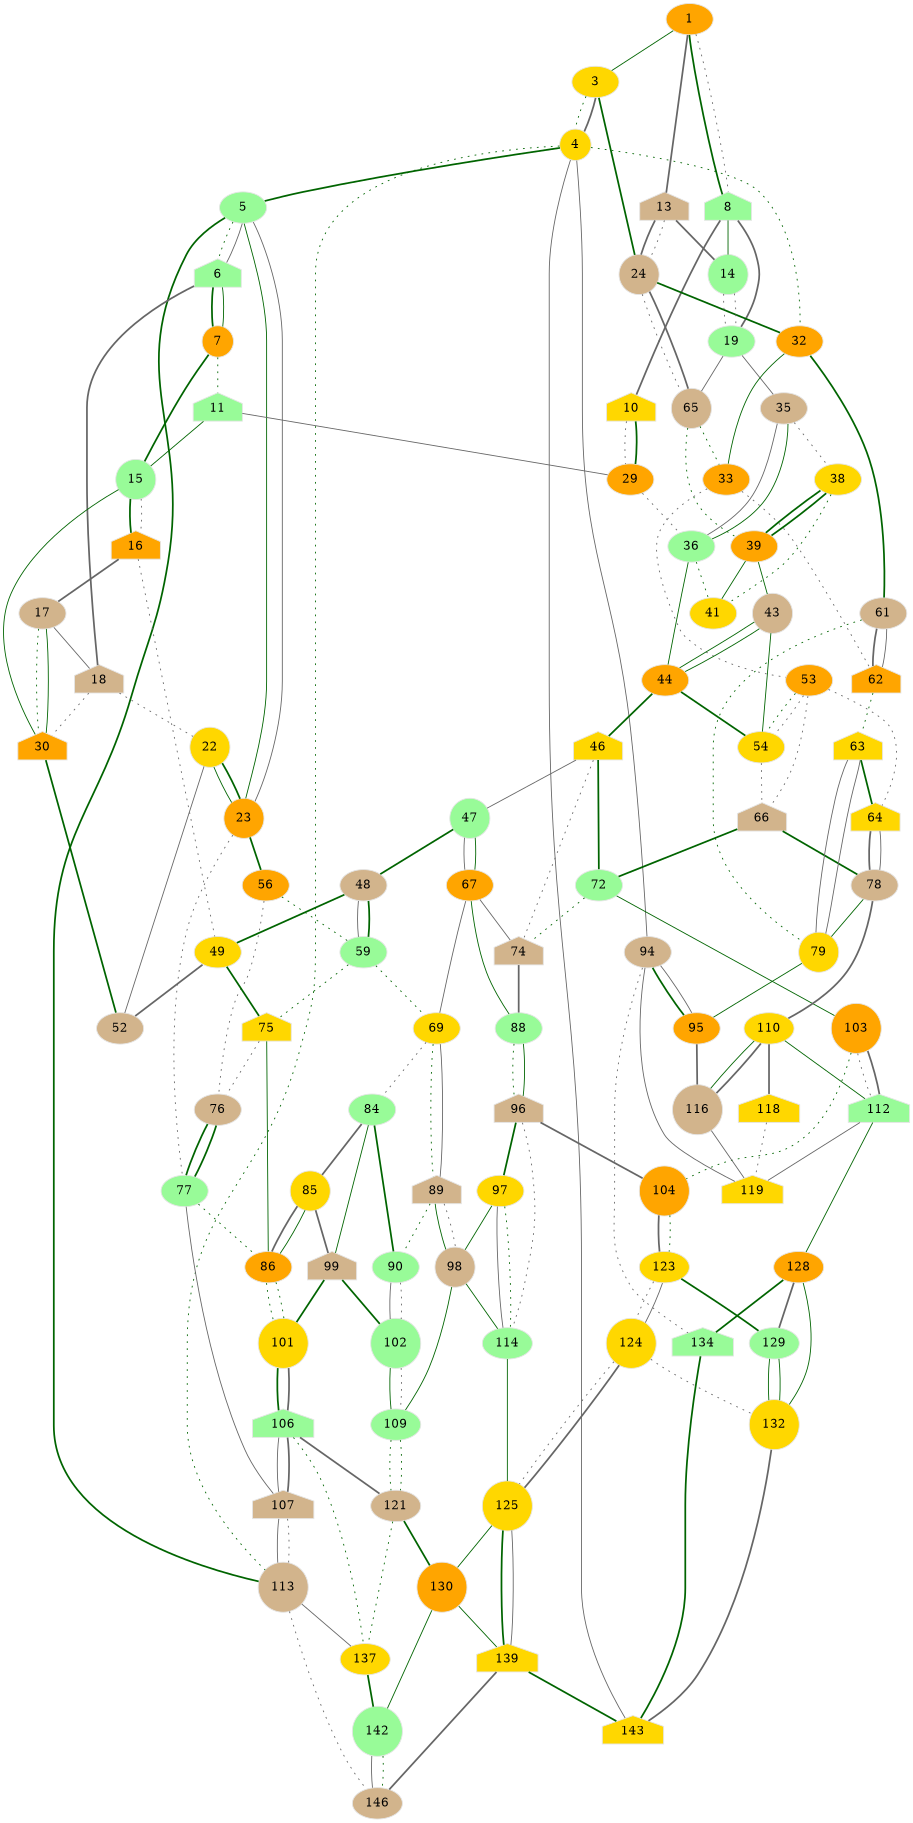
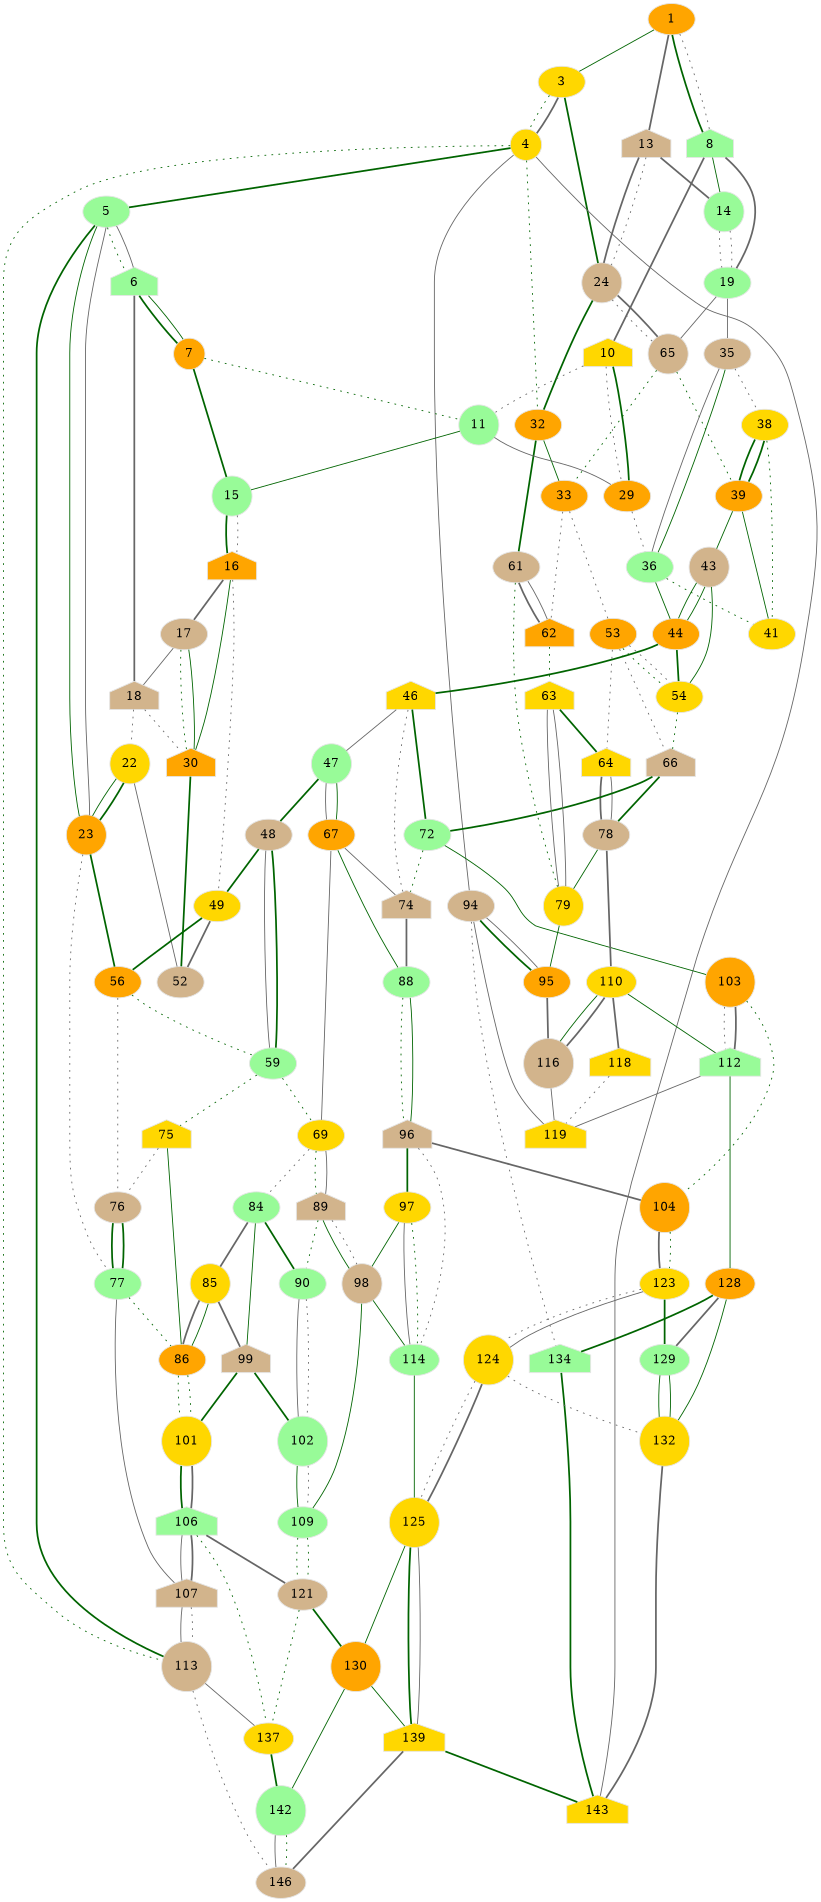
none -> (543, 386)
(218, 408) -> (479, 425)
(12, 592) -> (217, 666)
(762, 783) -> (675, 731)
(244, 994) -> (165, 945)
